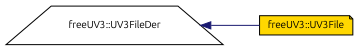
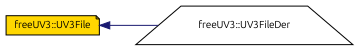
(235, 25) -> (134, 25)
